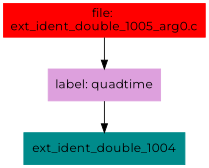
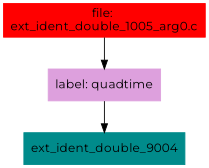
(104, 149) -> (104, 149)
